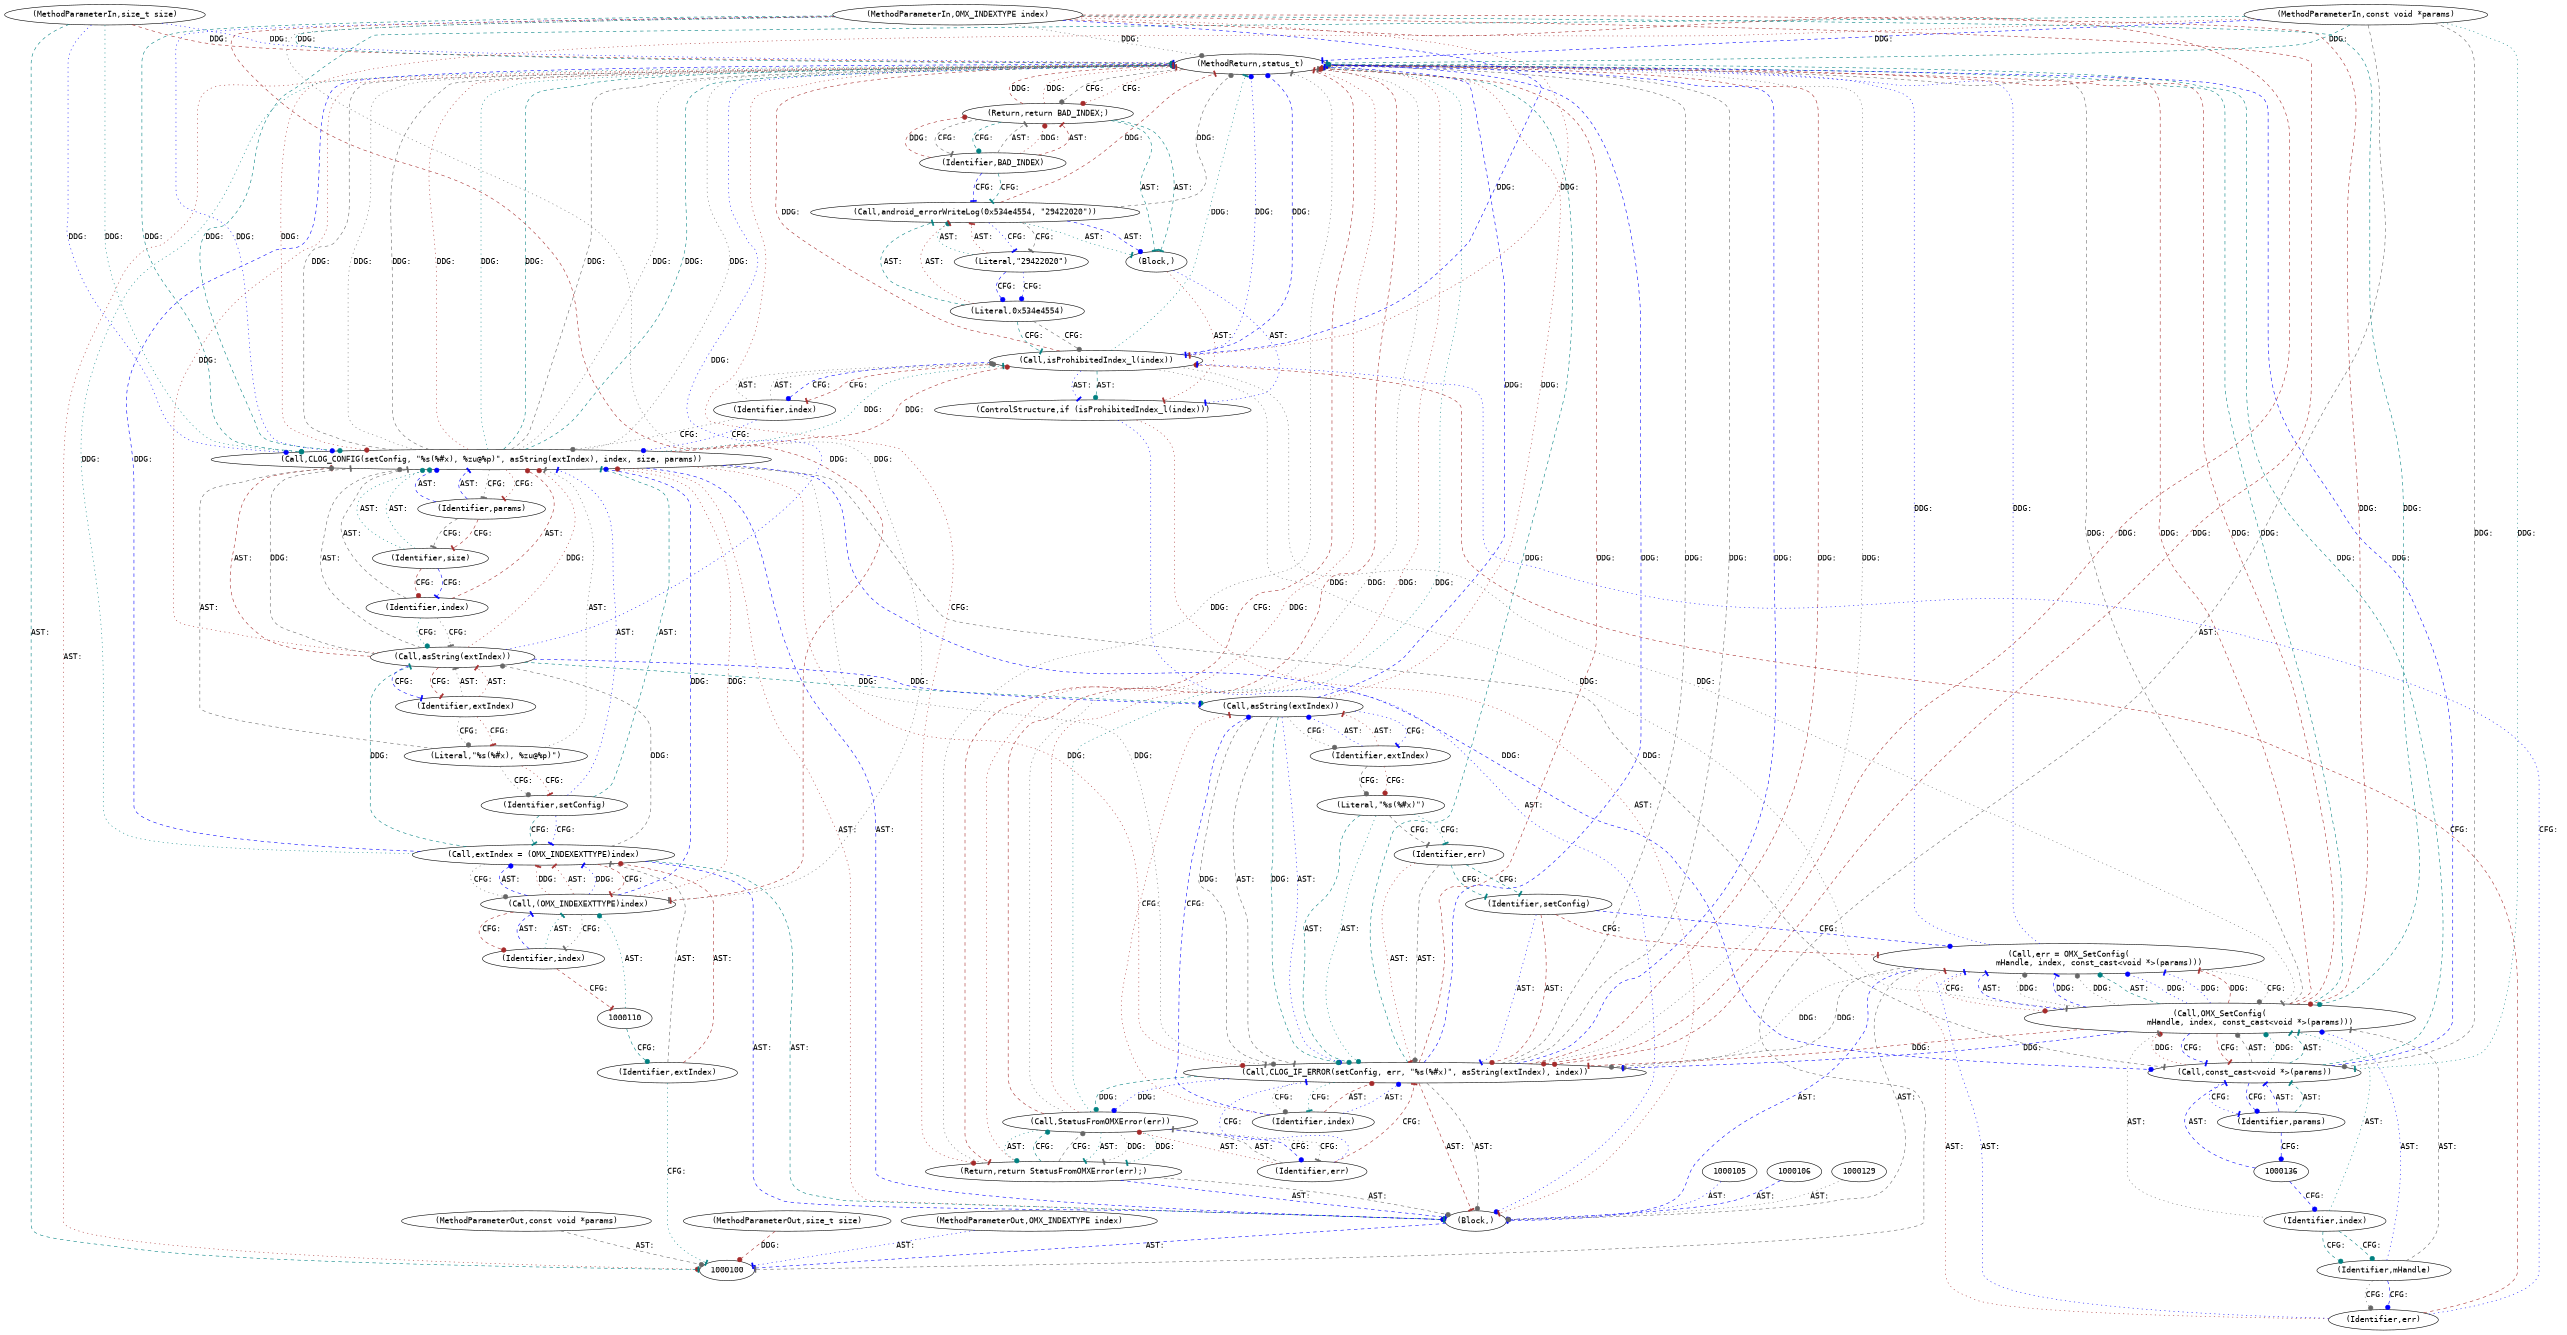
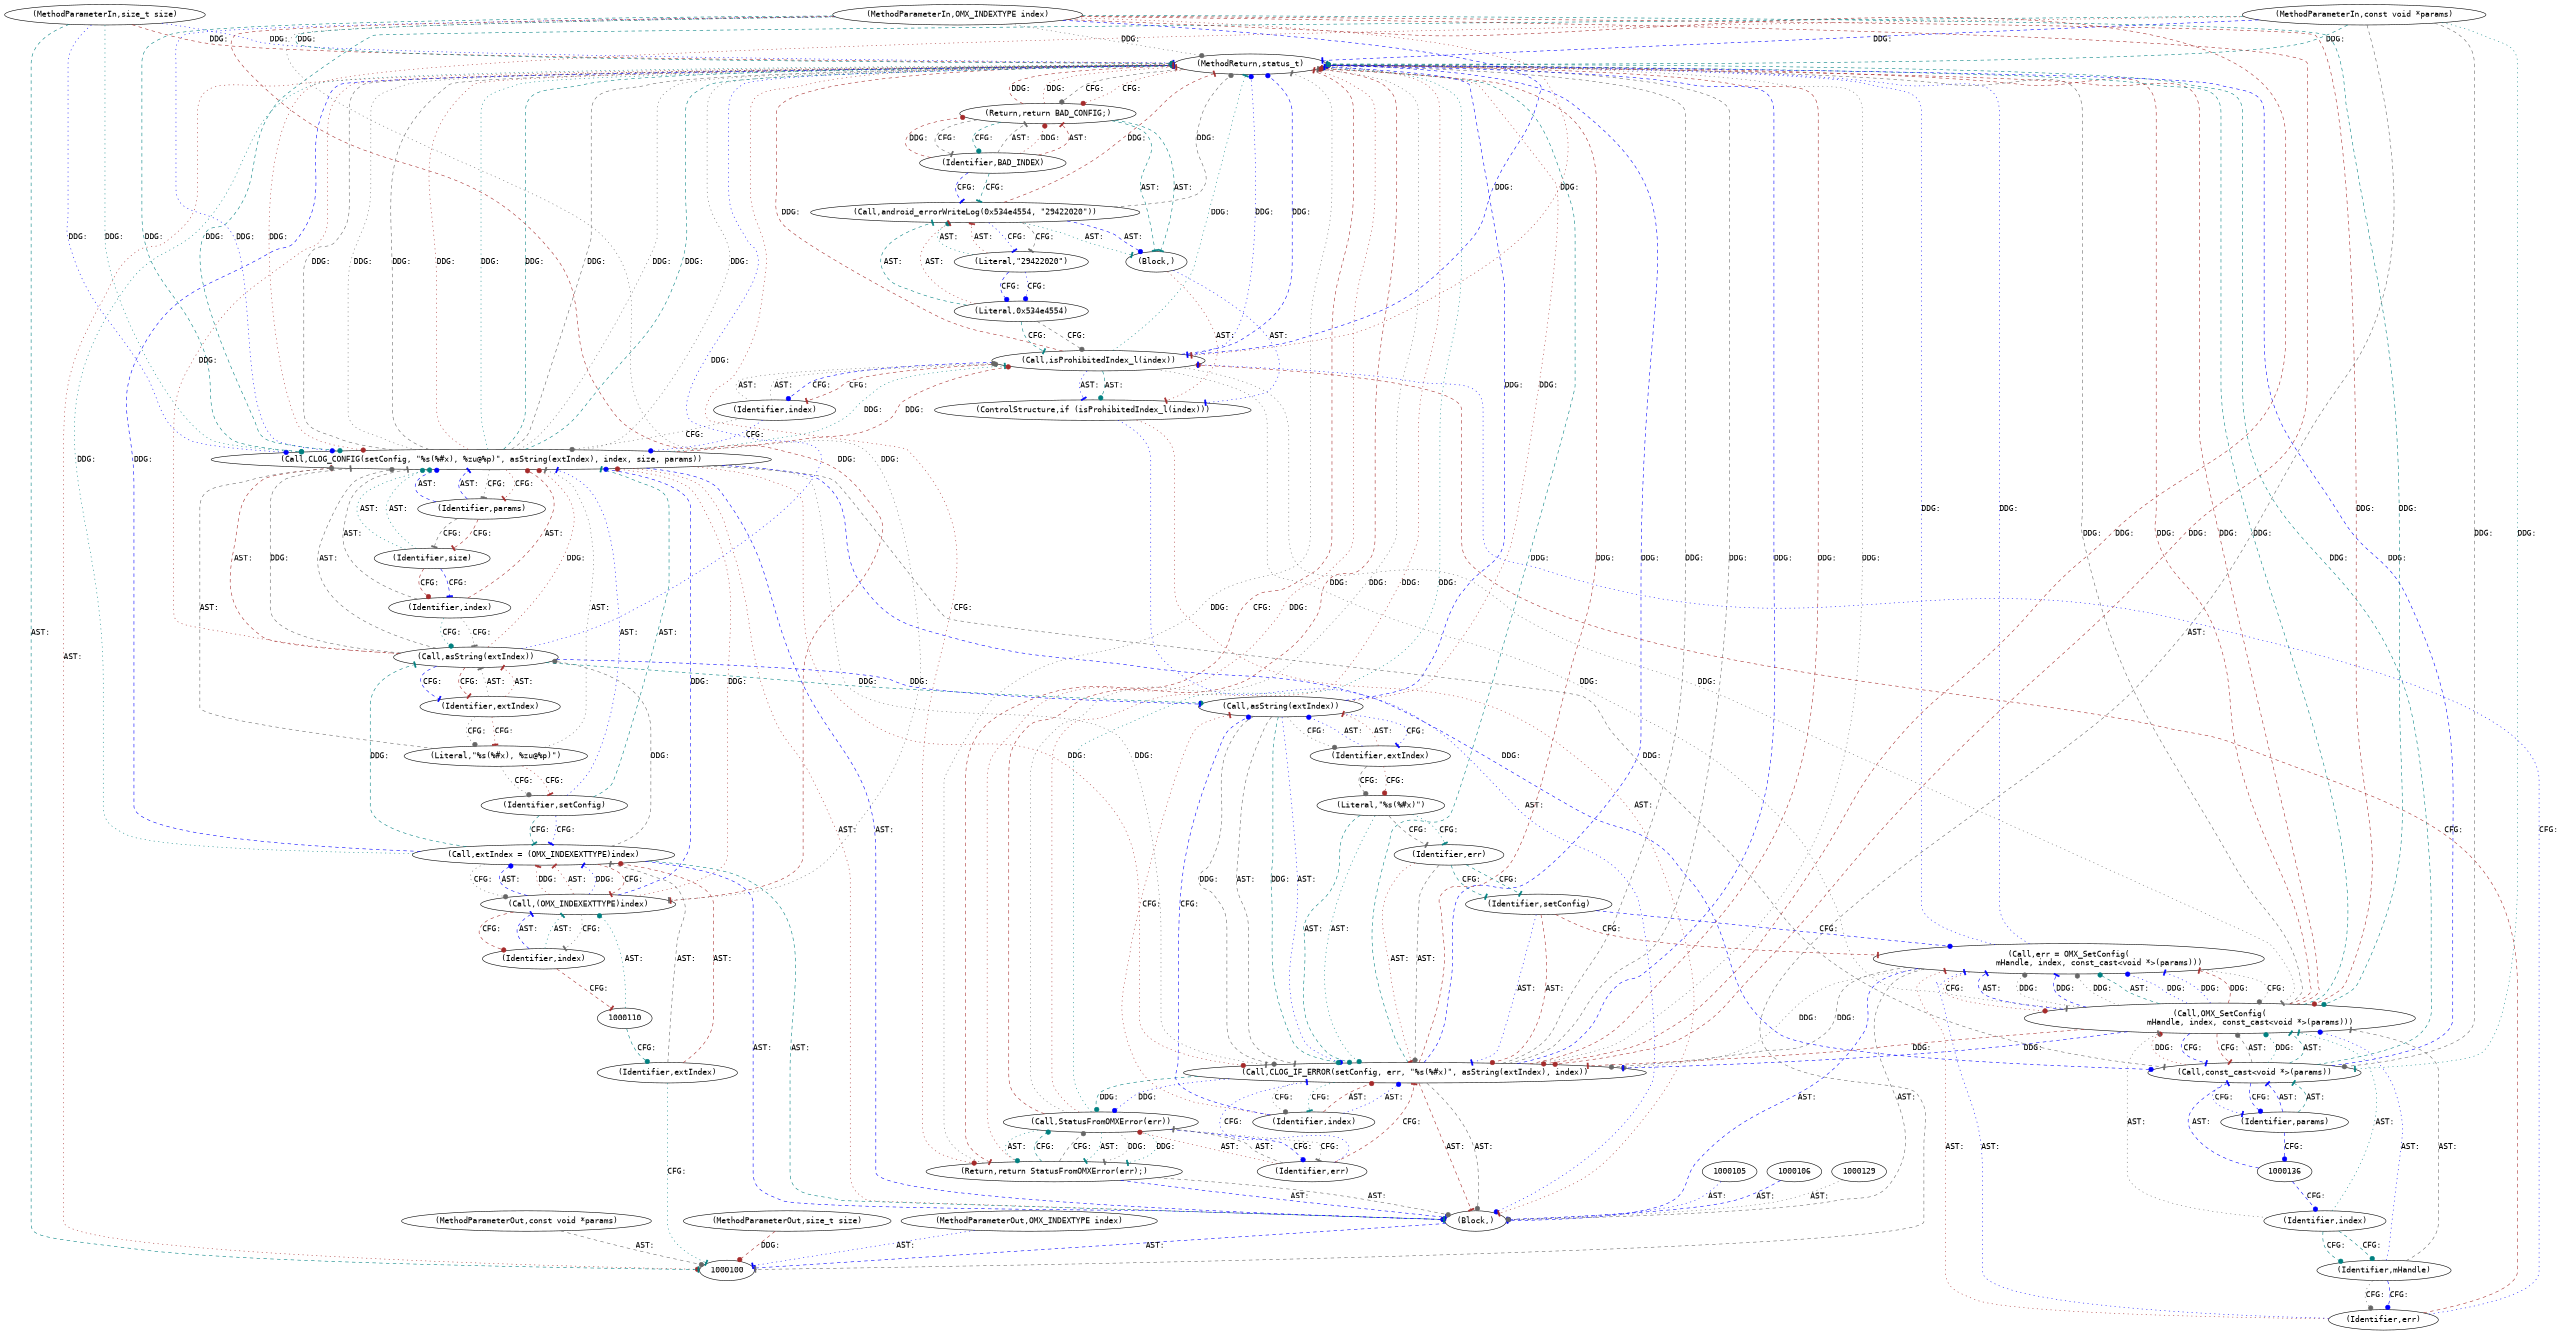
(1048, 114) -> (1048, 114)
